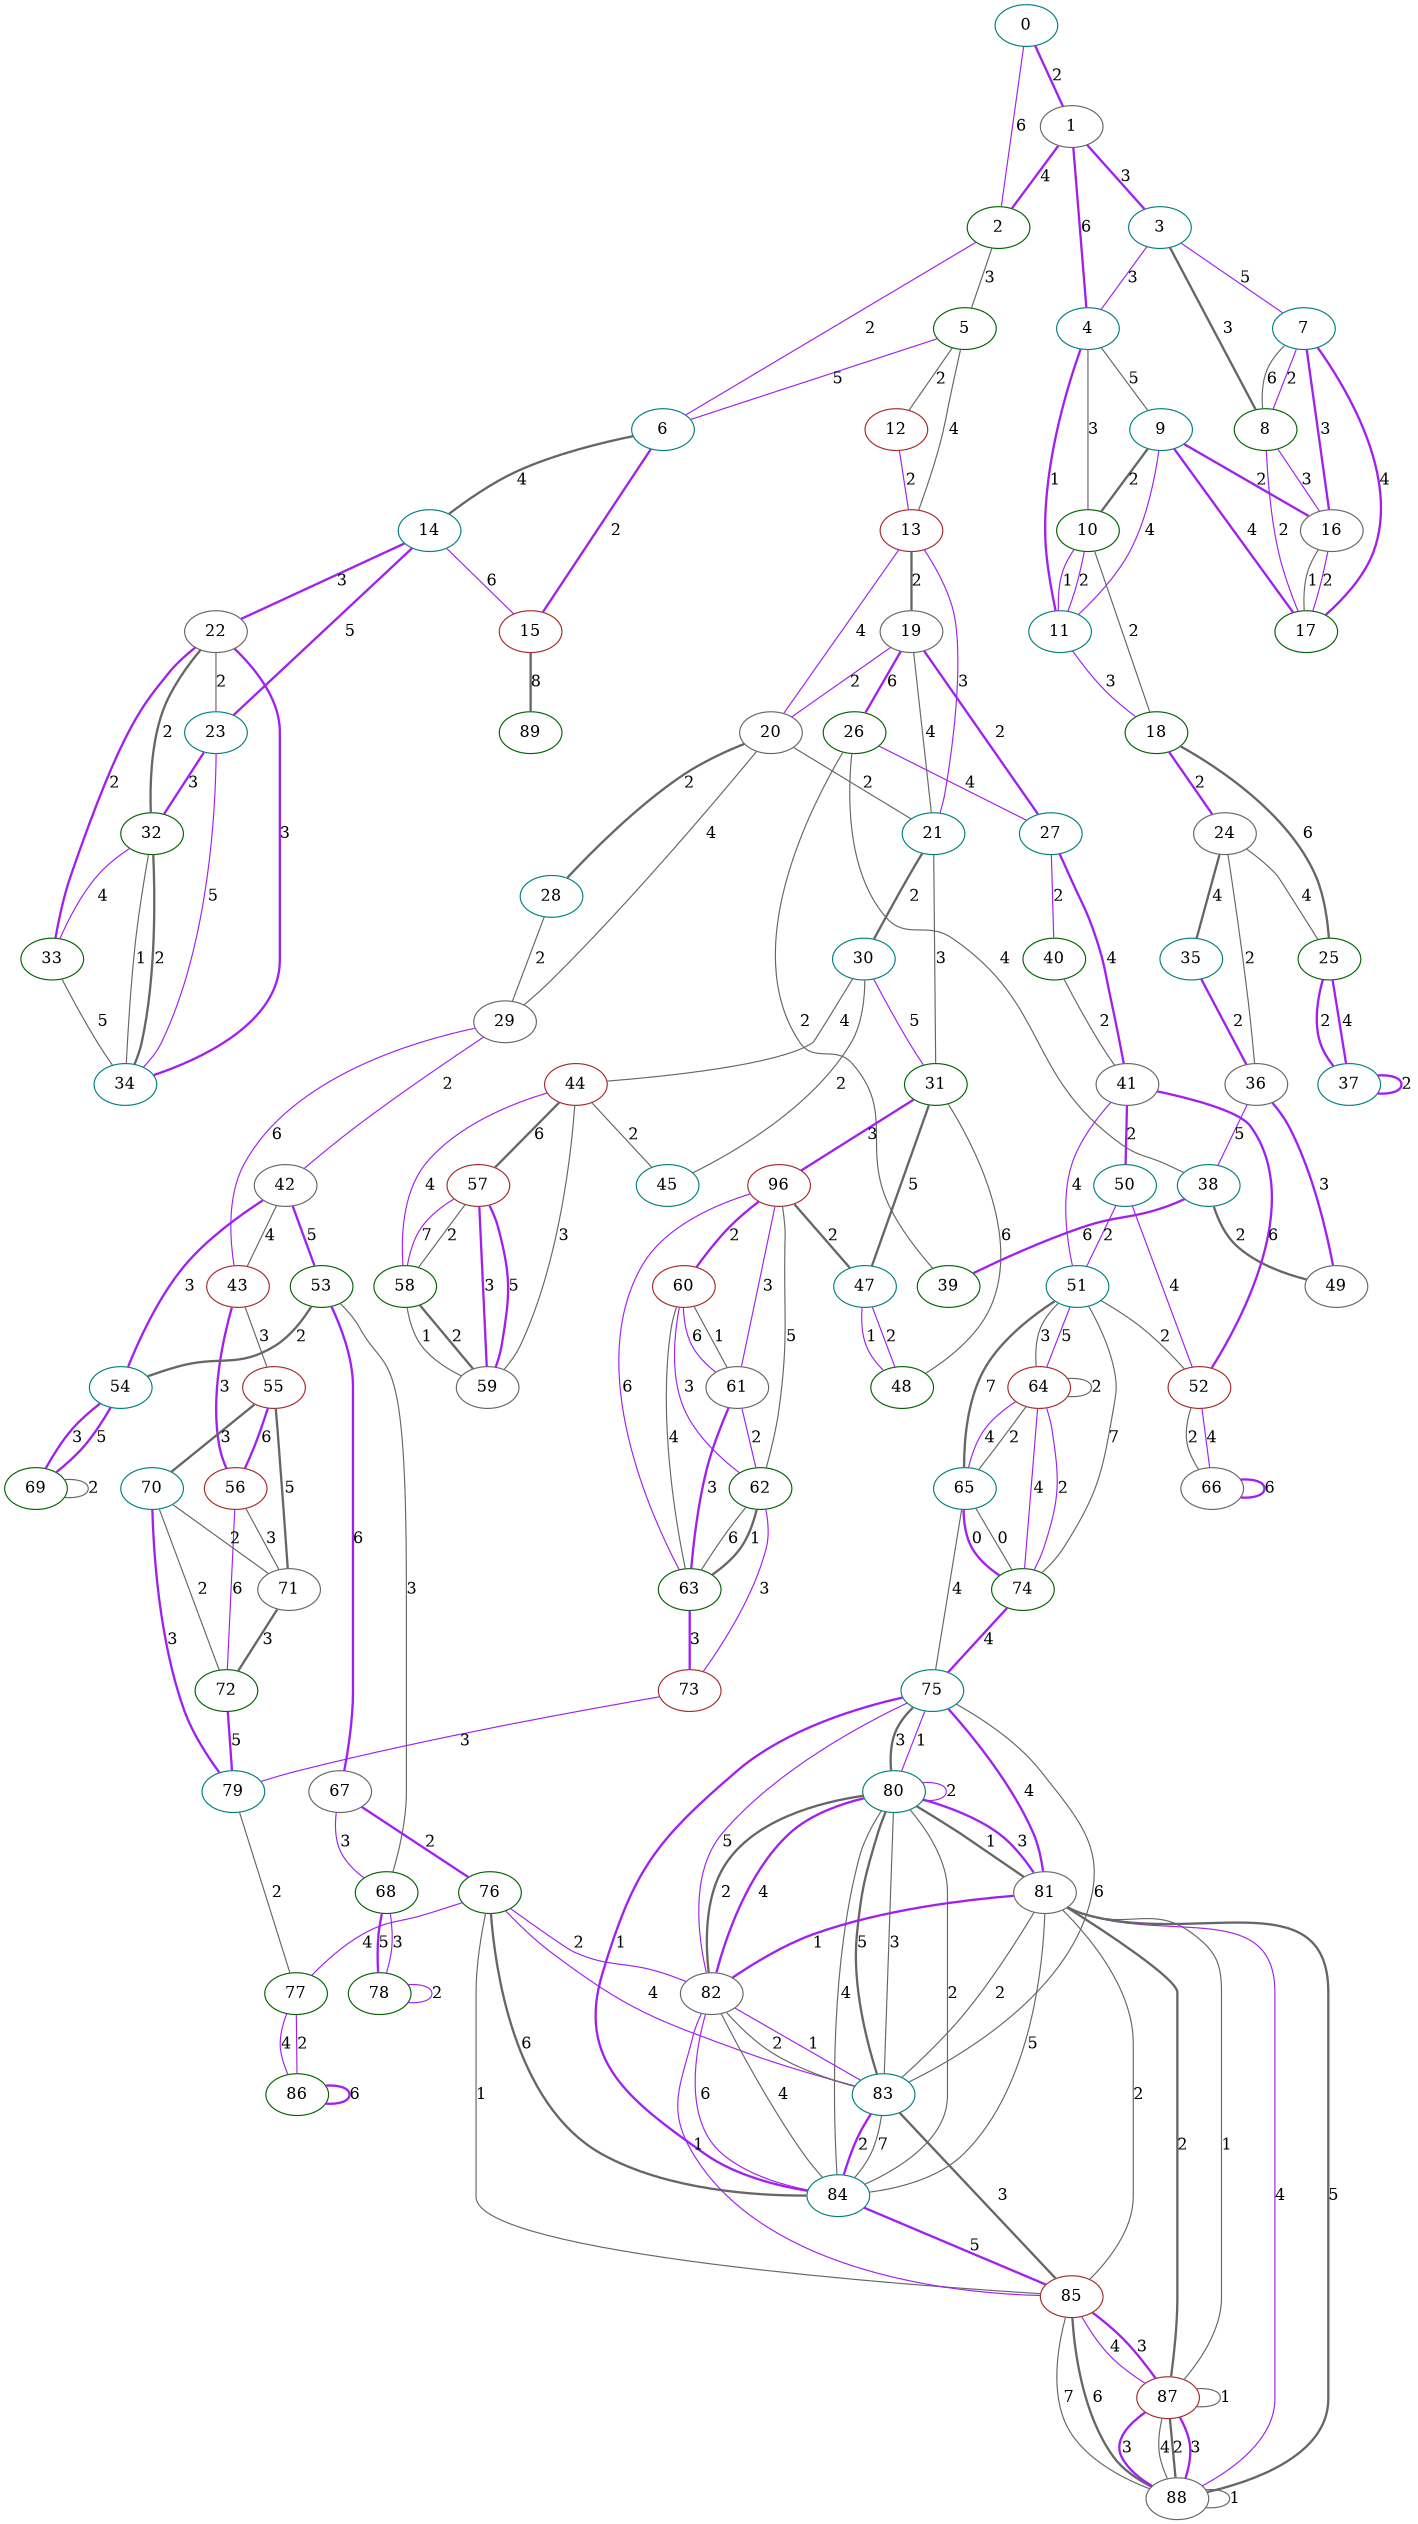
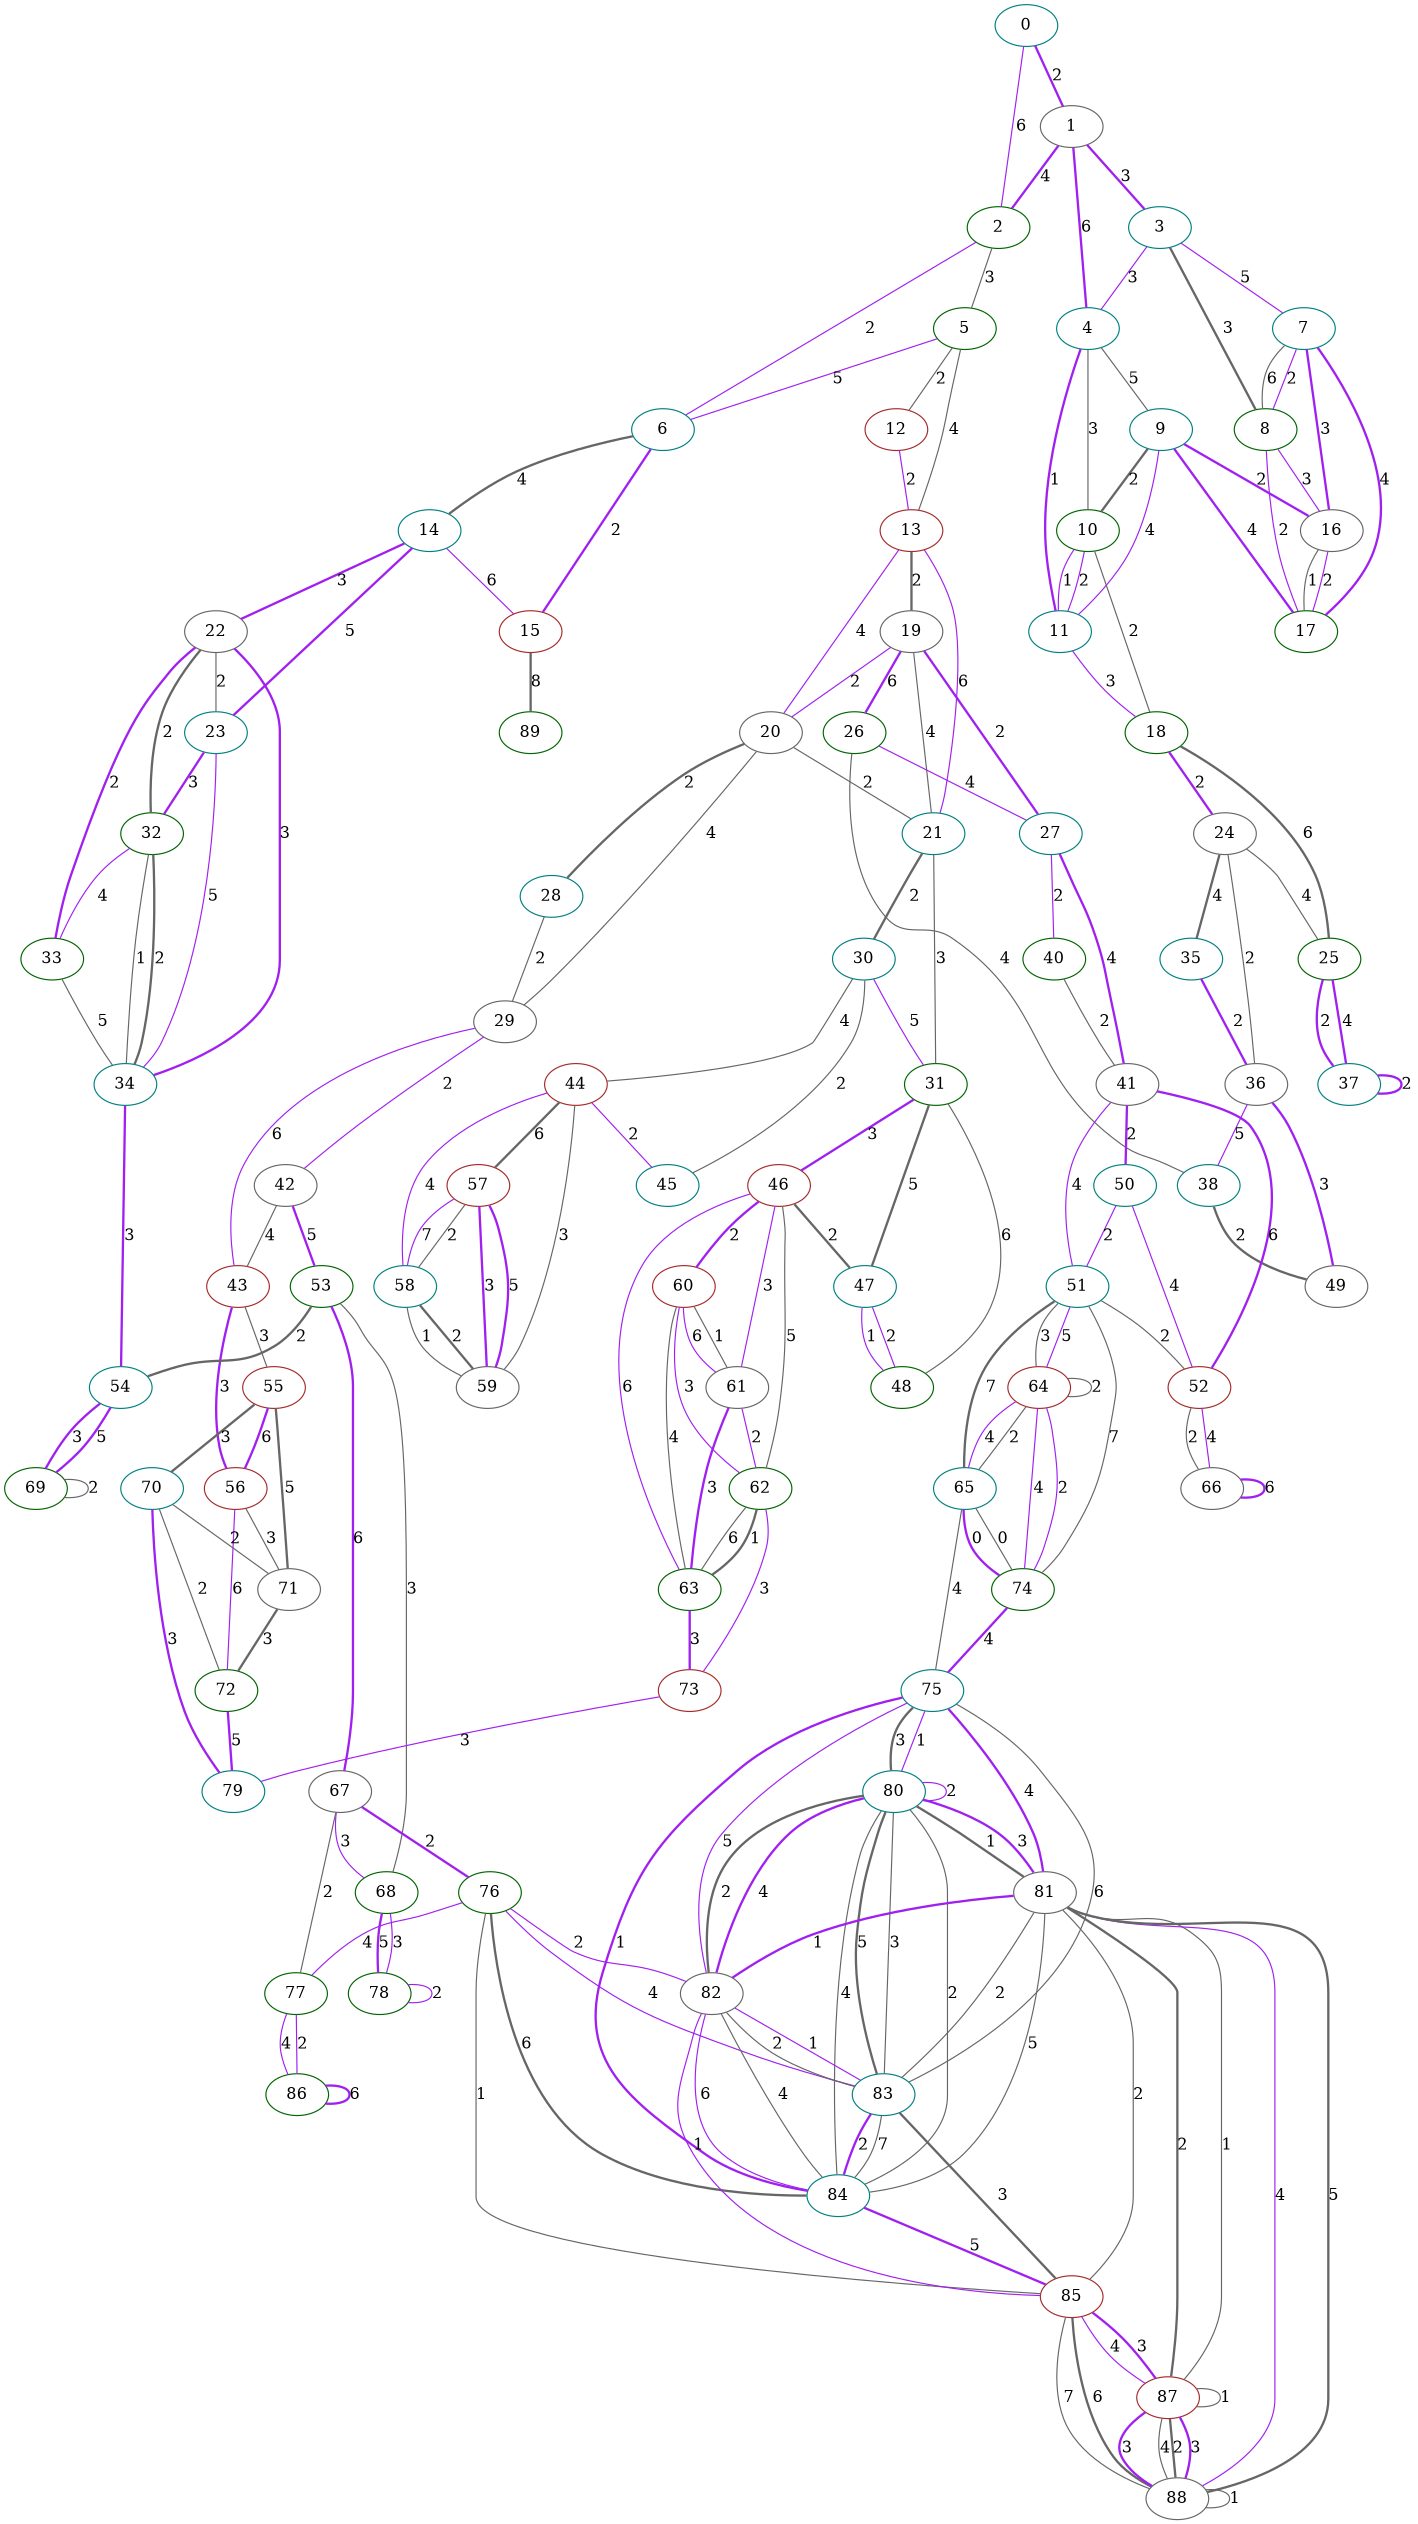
(964, 682) -> (964, 682)
(622, 1135) -> (622, 1135)
(779, 1185) -> (779, 1185)
(180, 1271) -> (123, 1236)
(405, 1287) -> (405, 1287)
(949, 1287) -> none
(265, 1893) -> (318, 1893)
